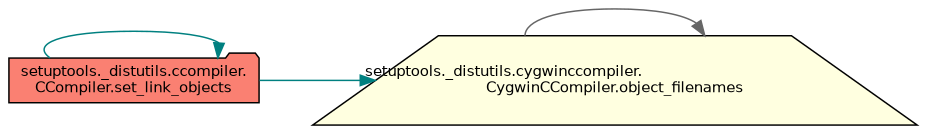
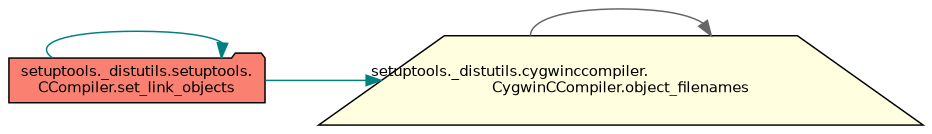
(134, 80) -> (137, 80)
